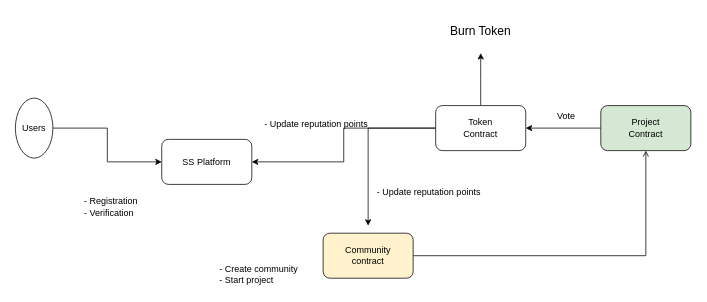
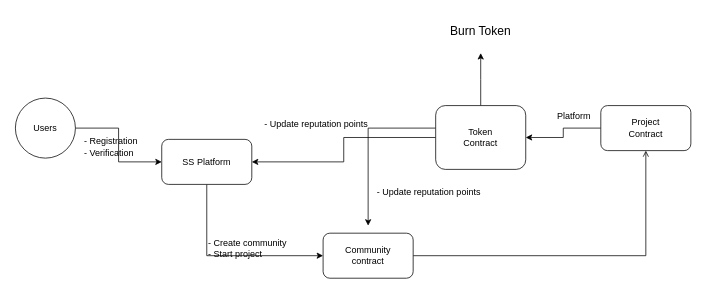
(567, 117) -> (576, 117)
(34, 128) -> (45, 128)
(480, 128) -> (480, 137)
(645, 128) -> (645, 128)
(117, 207) -> (117, 147)
none -> (227, 255)
(368, 255) -> (368, 255)
(270, 274) -> (259, 248)
